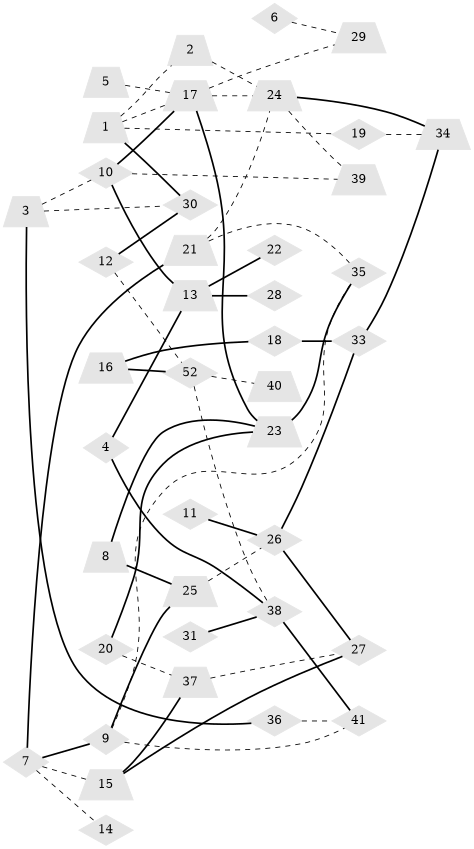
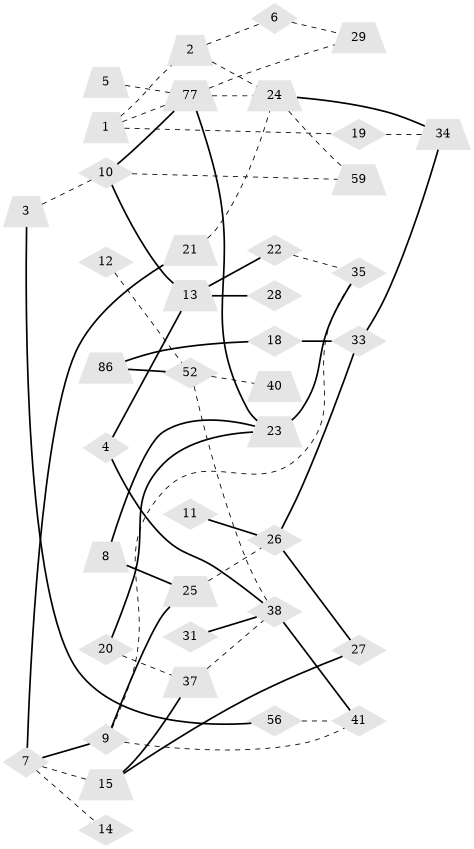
none -> (233, 34)
(190, 96) -> (190, 96)
(359, 180) -> (359, 180)
(190, 205) -> none
(284, 224) -> (317, 262)
(106, 368) -> (106, 368)
(274, 666) -> (235, 645)
(275, 721) -> (275, 721)
